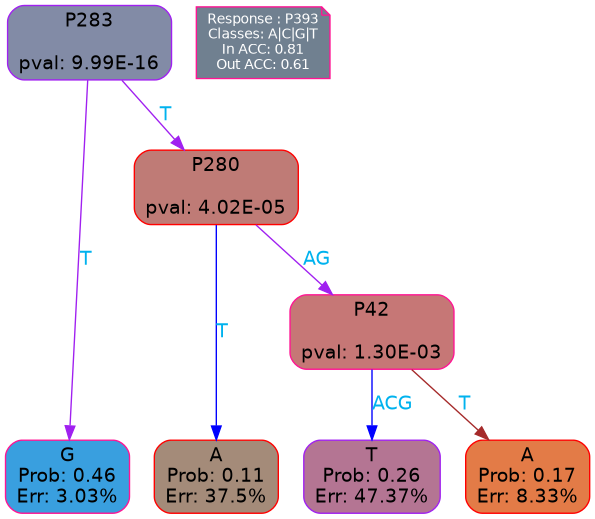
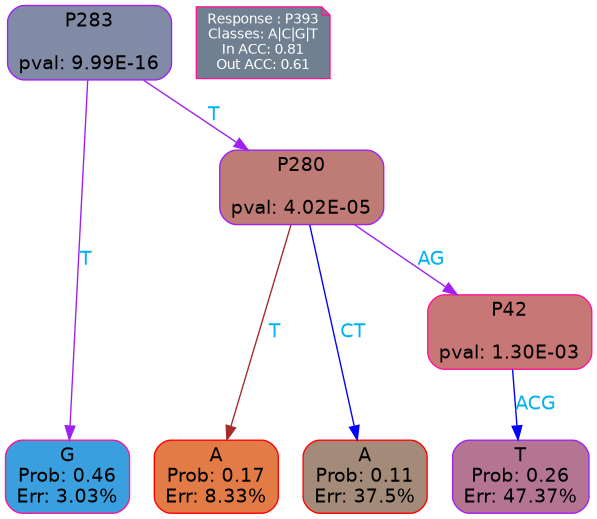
(216, 187) -> (302, 187)
(223, 332) -> (353, 332)
(445, 400) -> (261, 326)
